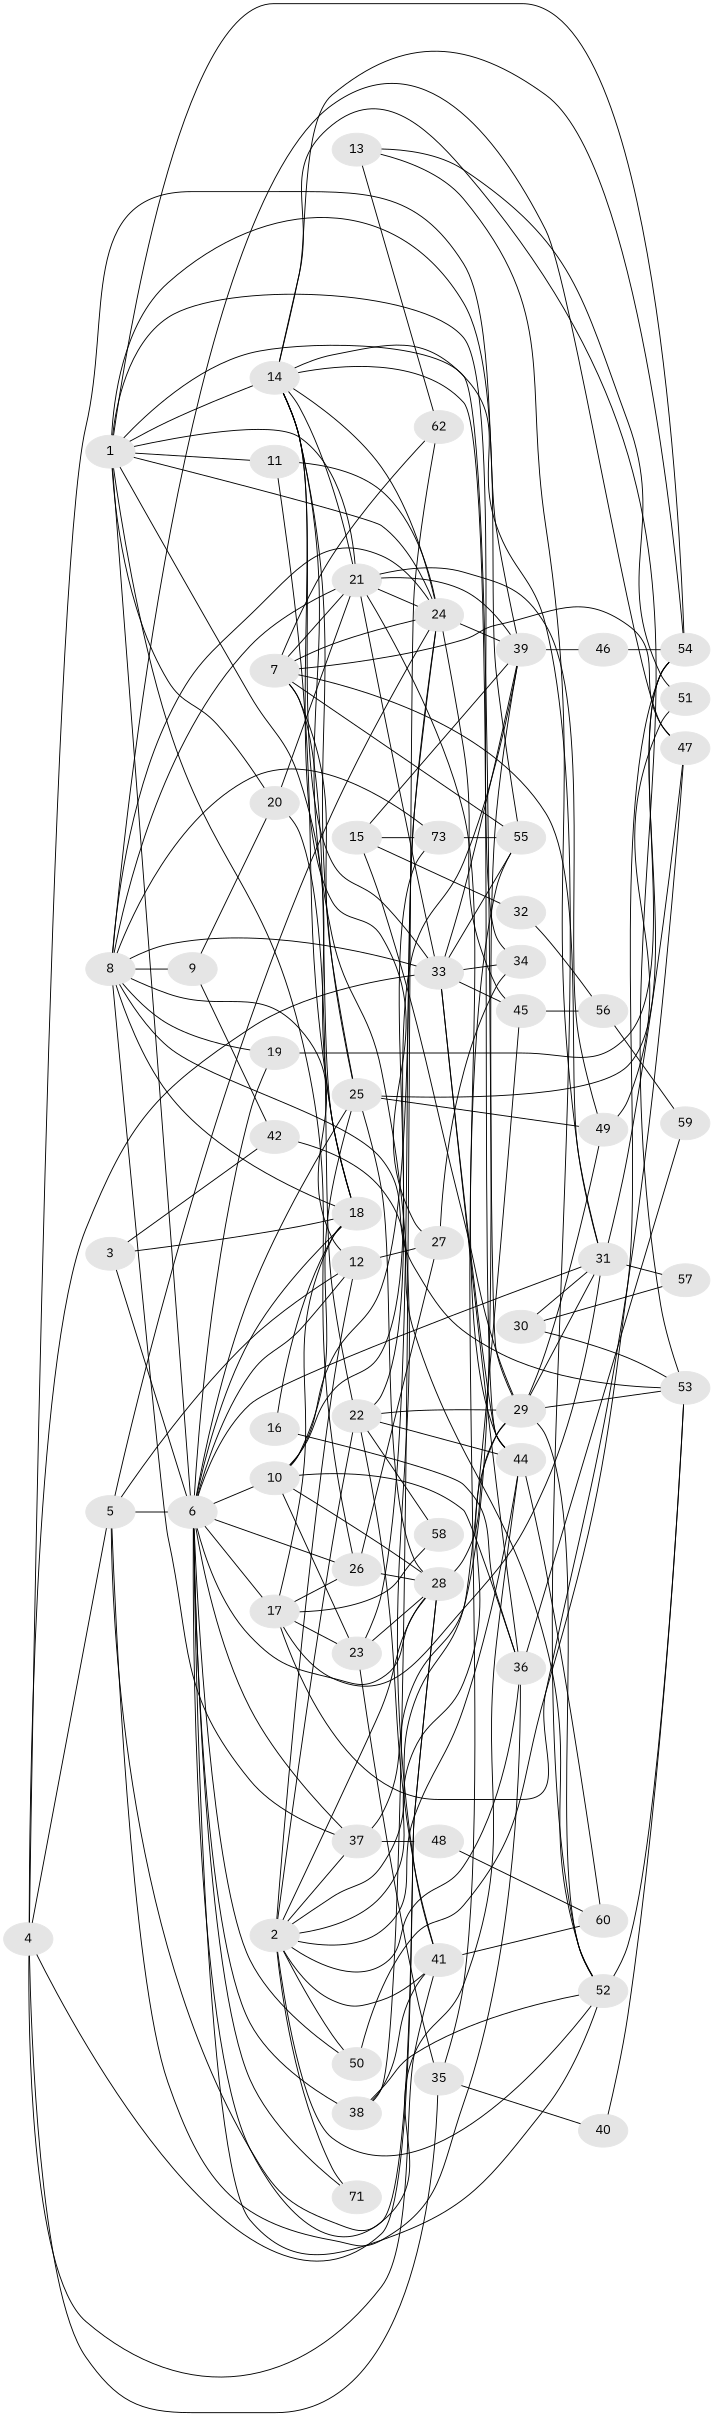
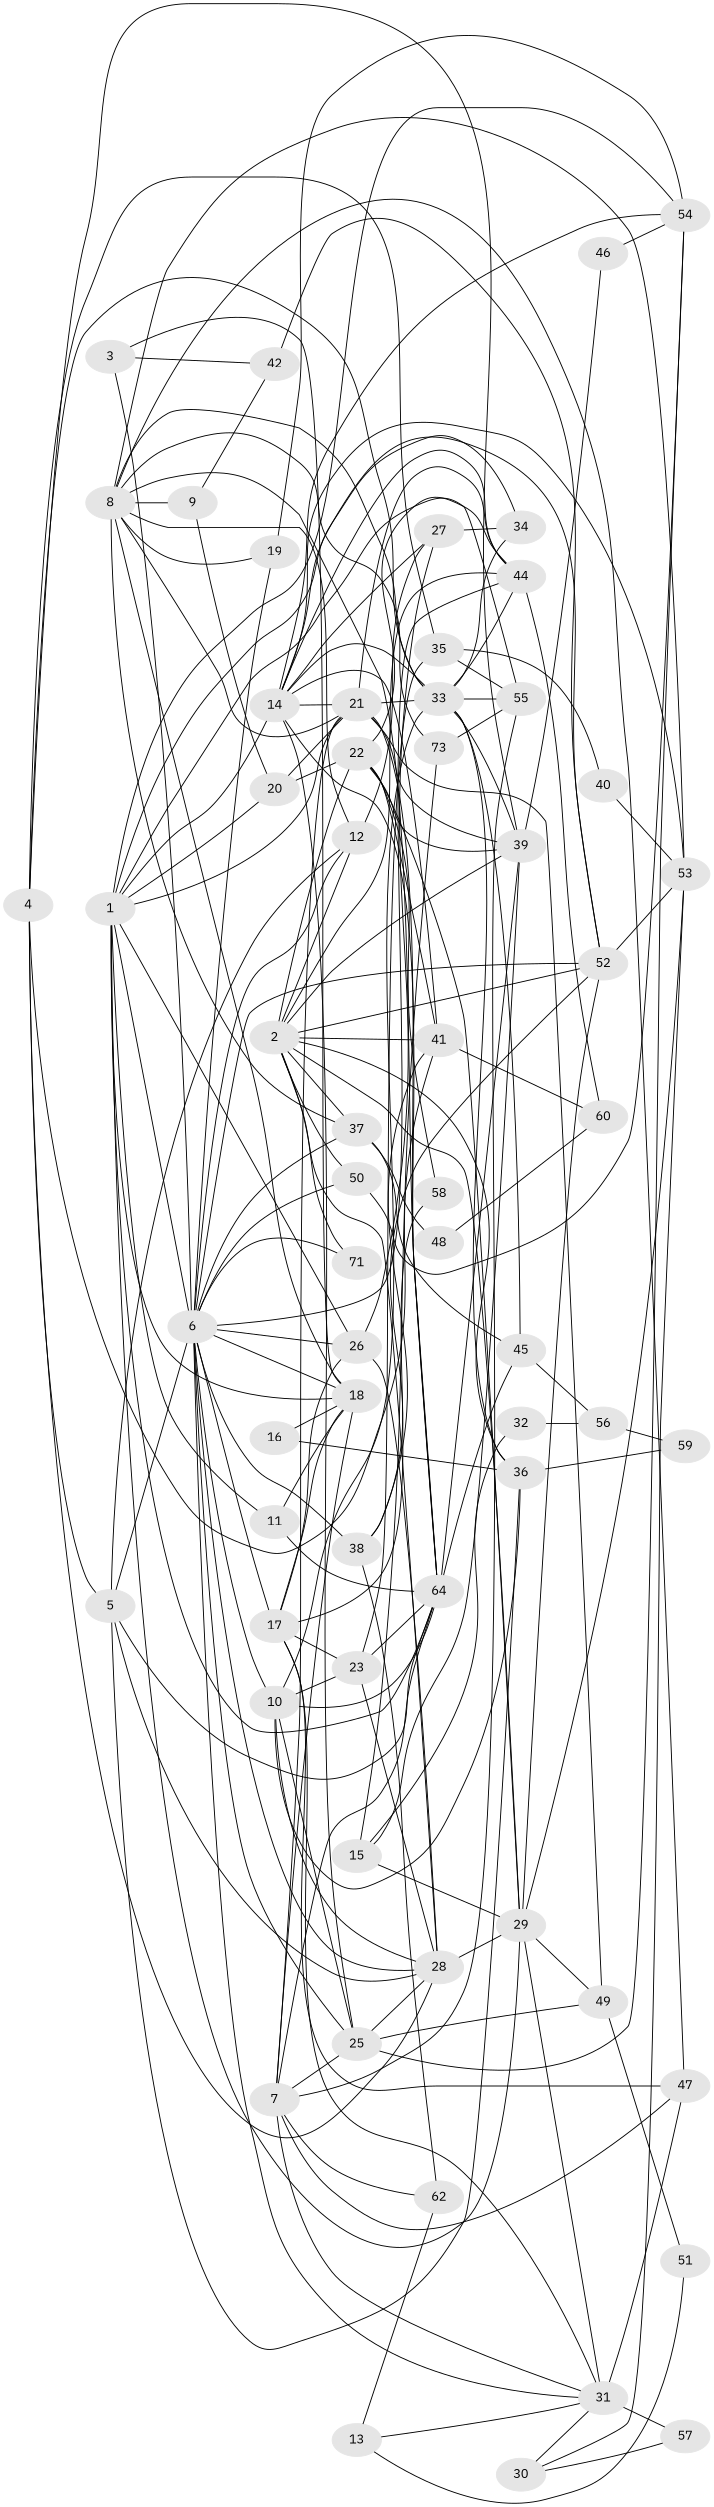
(439, 615) -> (439, 1591)
(403, 1176) -> (393, 1207)
